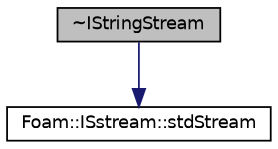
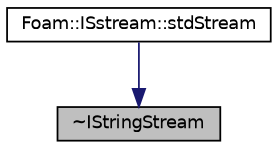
(139, 65) -> (139, 65)
